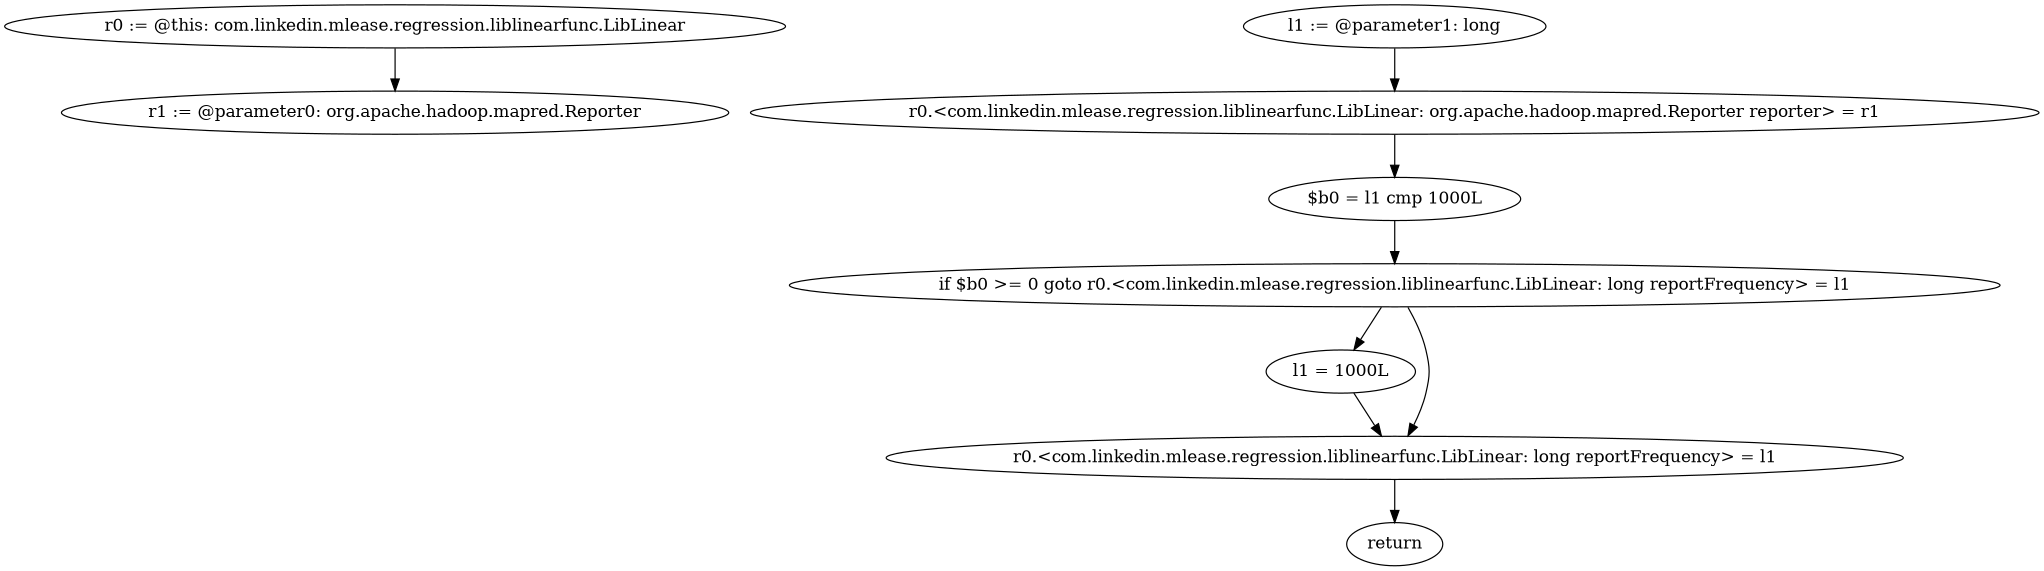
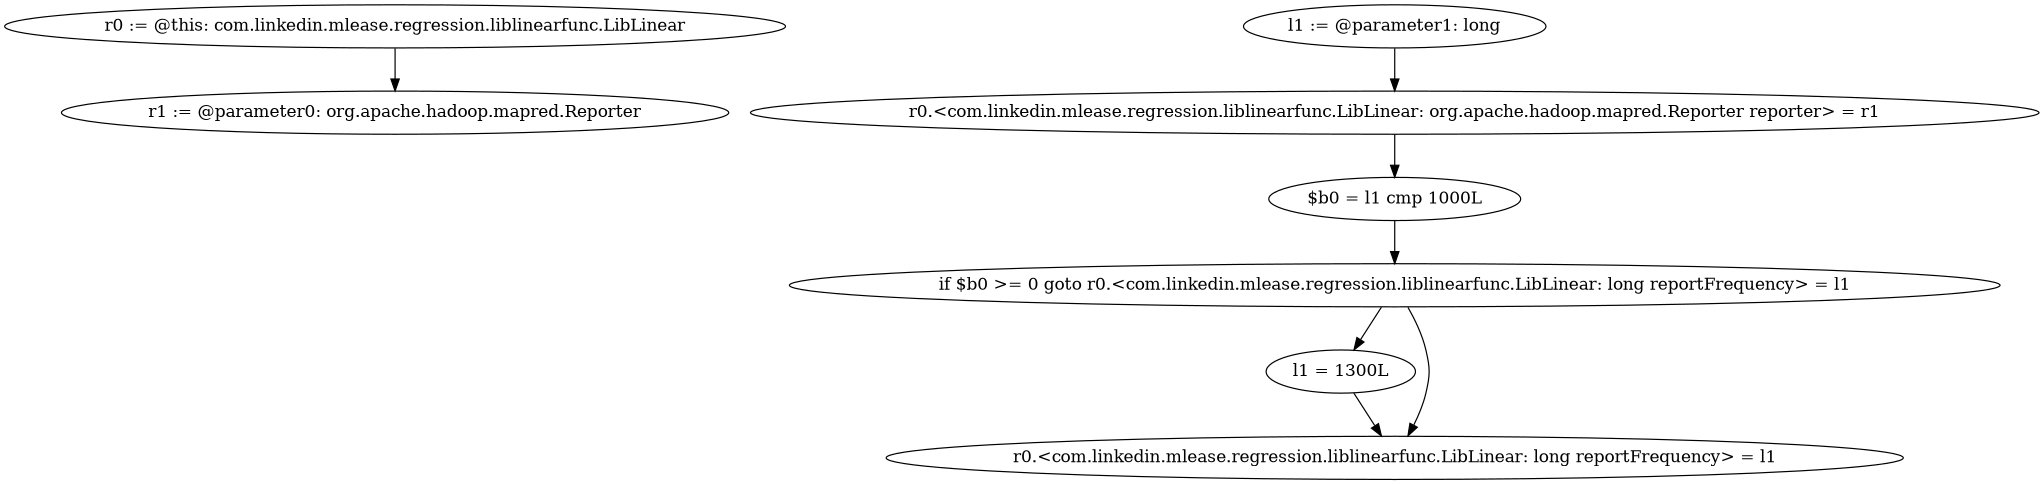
(1341, 372) -> (1341, 372)
(1395, 544) -> none
